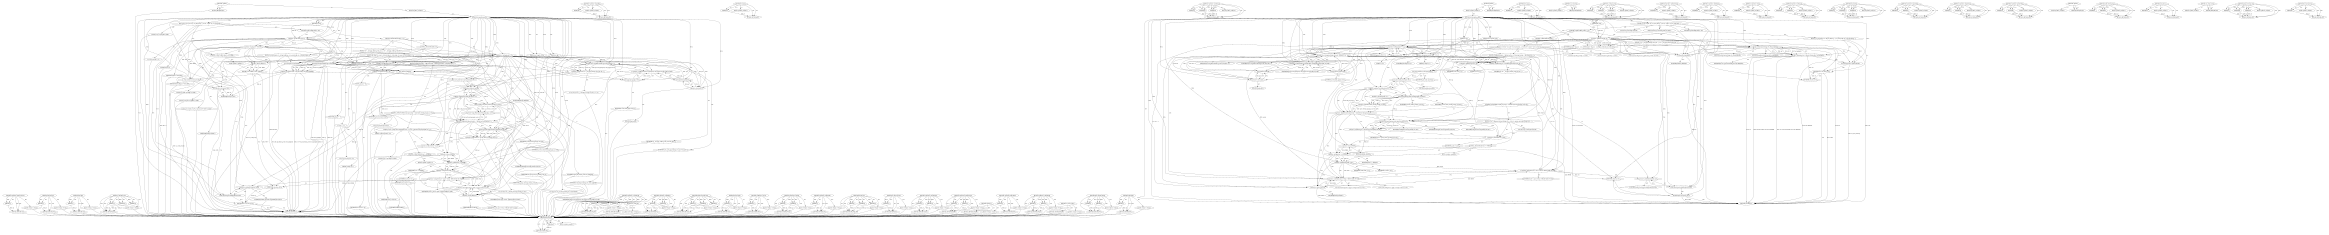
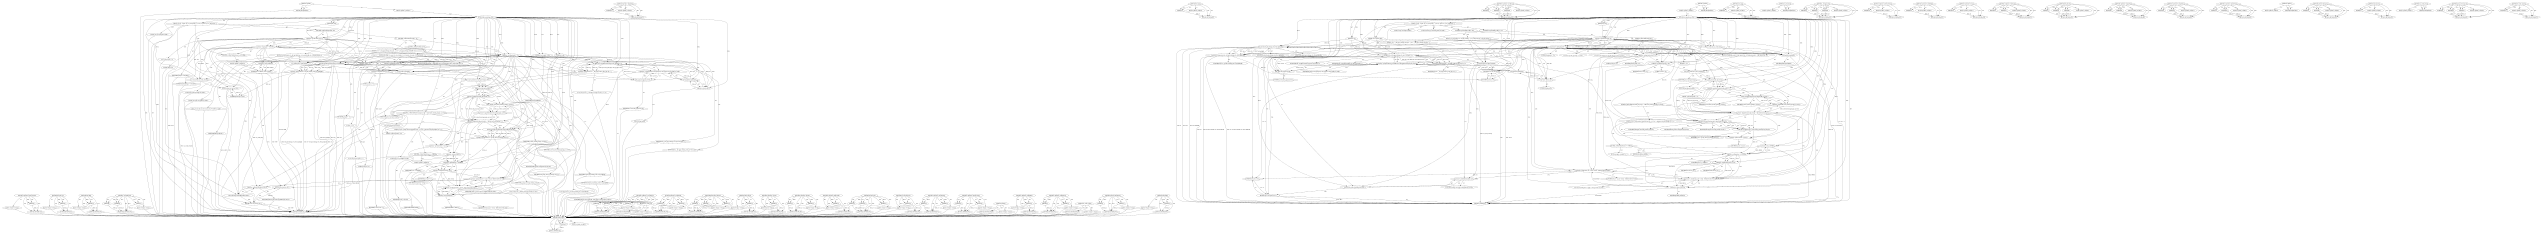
(1608, 55) -> none
(1527, 129) -> none
(1350, 187) -> none
(503, 208) -> none
